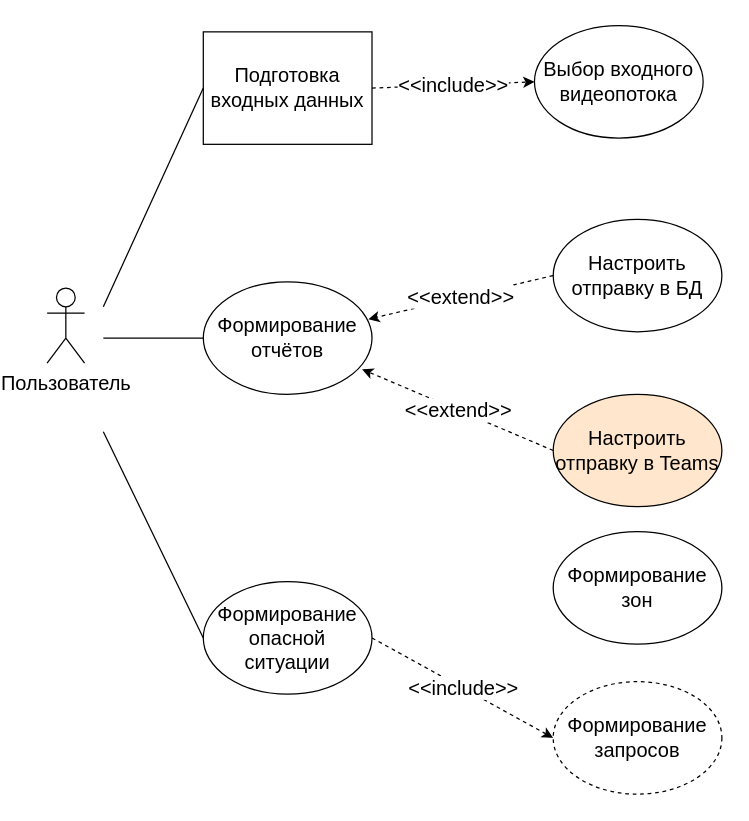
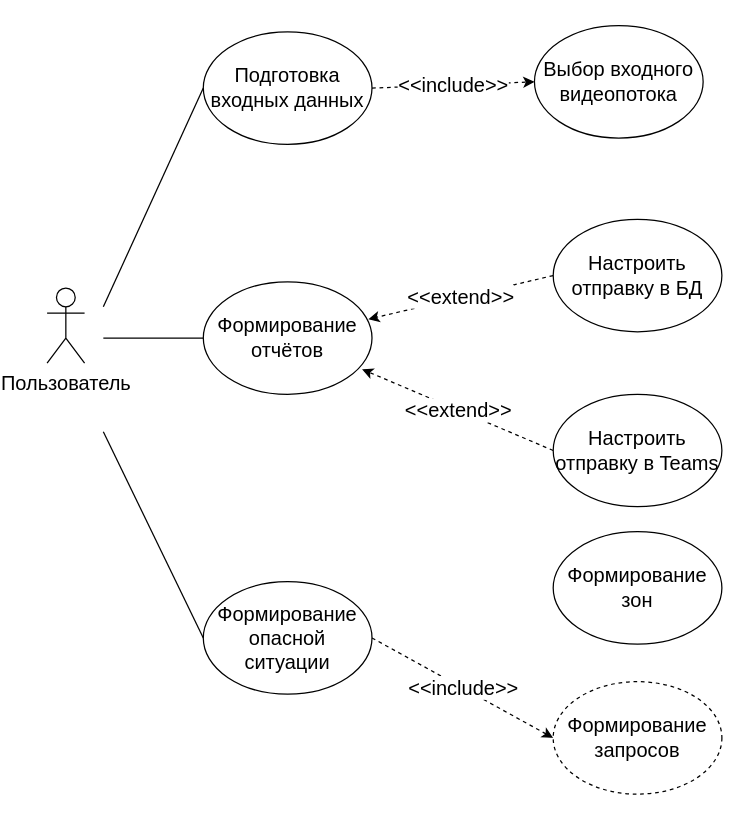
(288, 88) -> (288, 88)
(638, 451) -> (638, 451)
